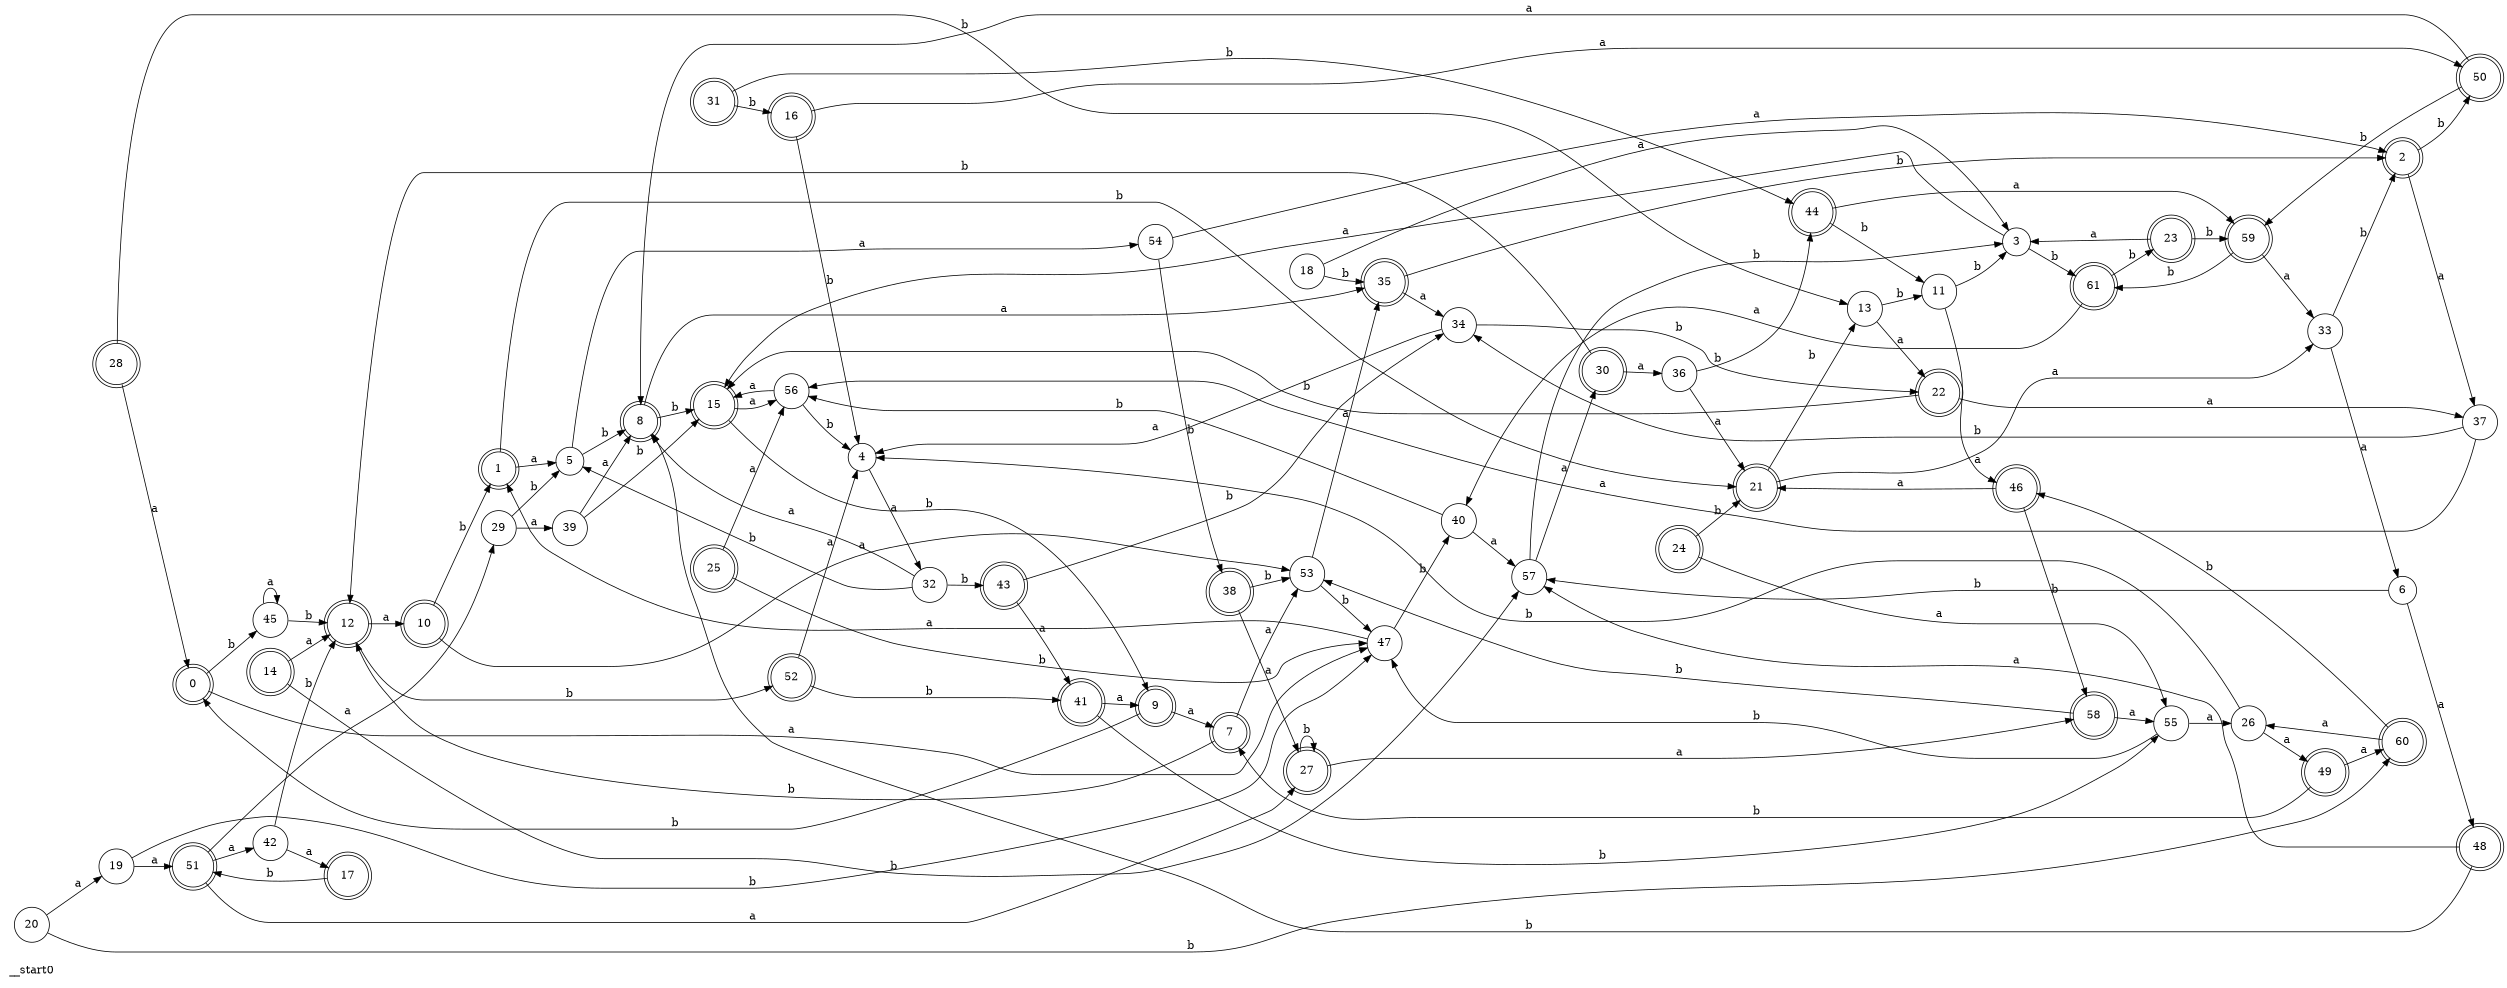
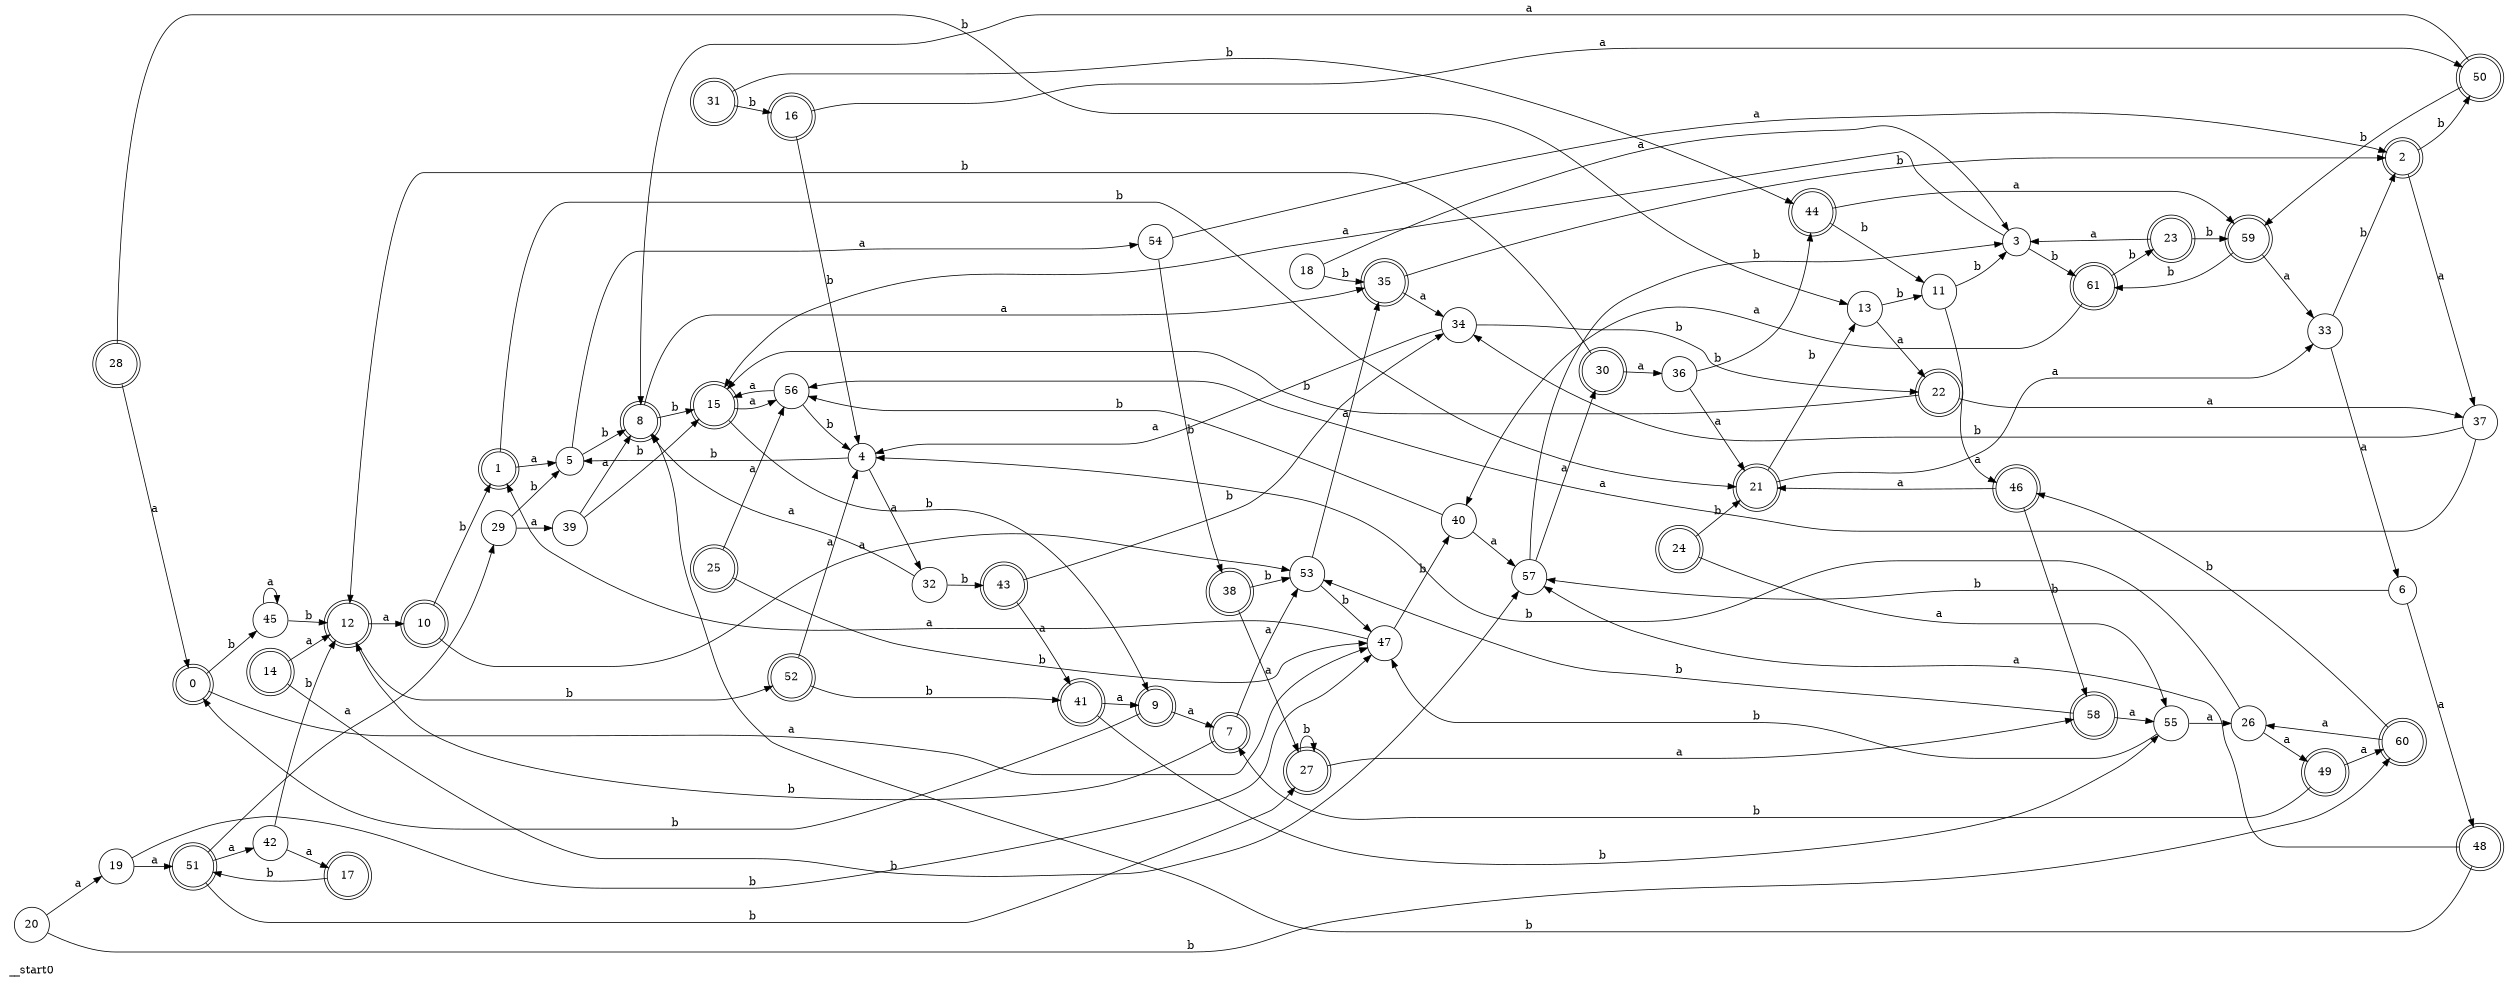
(748, 543) -> (720, 460)
(753, 917) -> (753, 917)
